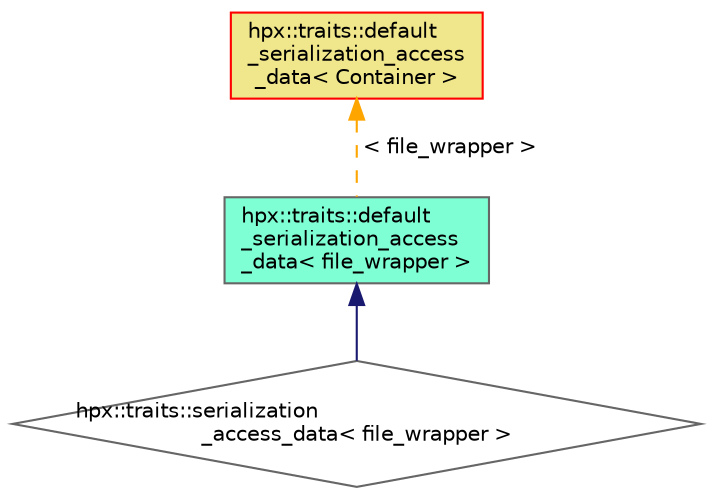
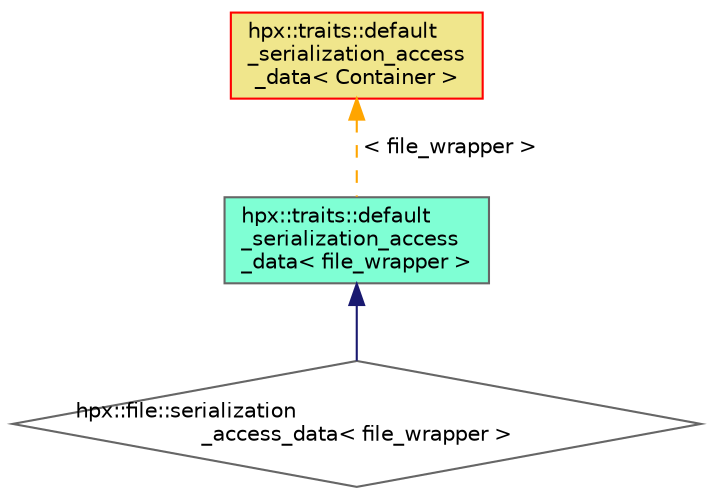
(357, 424) -> (357, 424)
